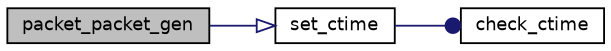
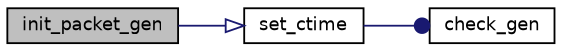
(108, 26) -> (93, 26)
(532, 26) -> (492, 26)
